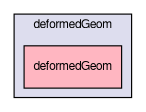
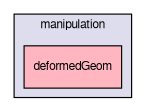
(73, 25) -> (73, 25)
